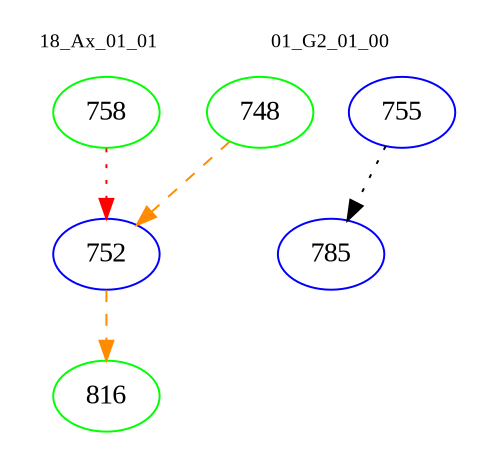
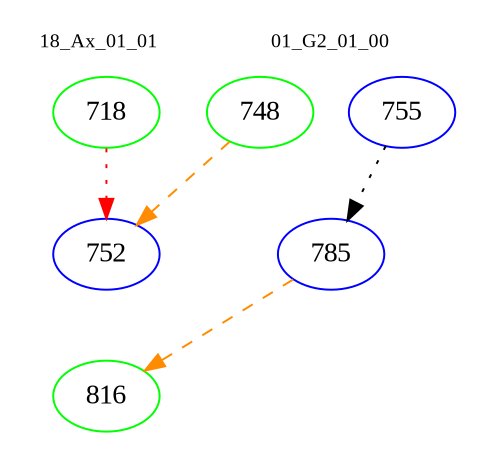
(106, 112) -> (106, 112)
(106, 316) -> (227, 320)
